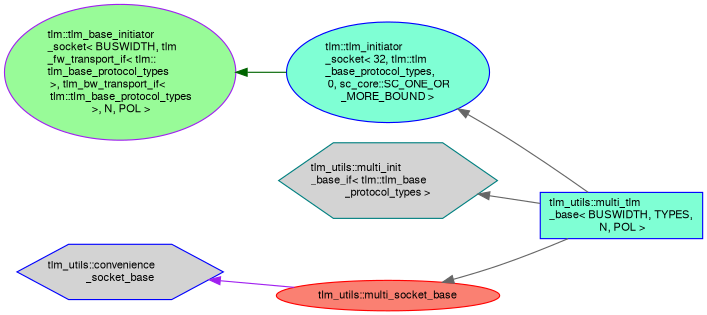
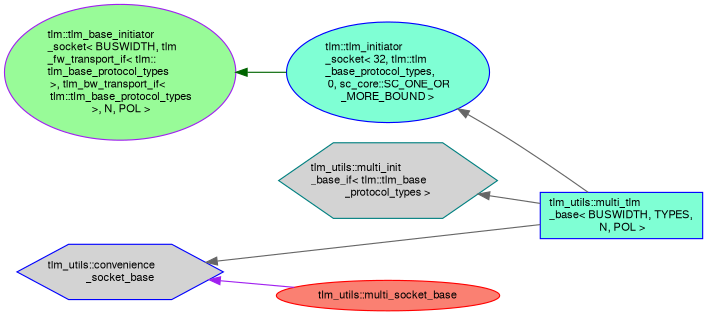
(511, 261) -> (379, 243)
